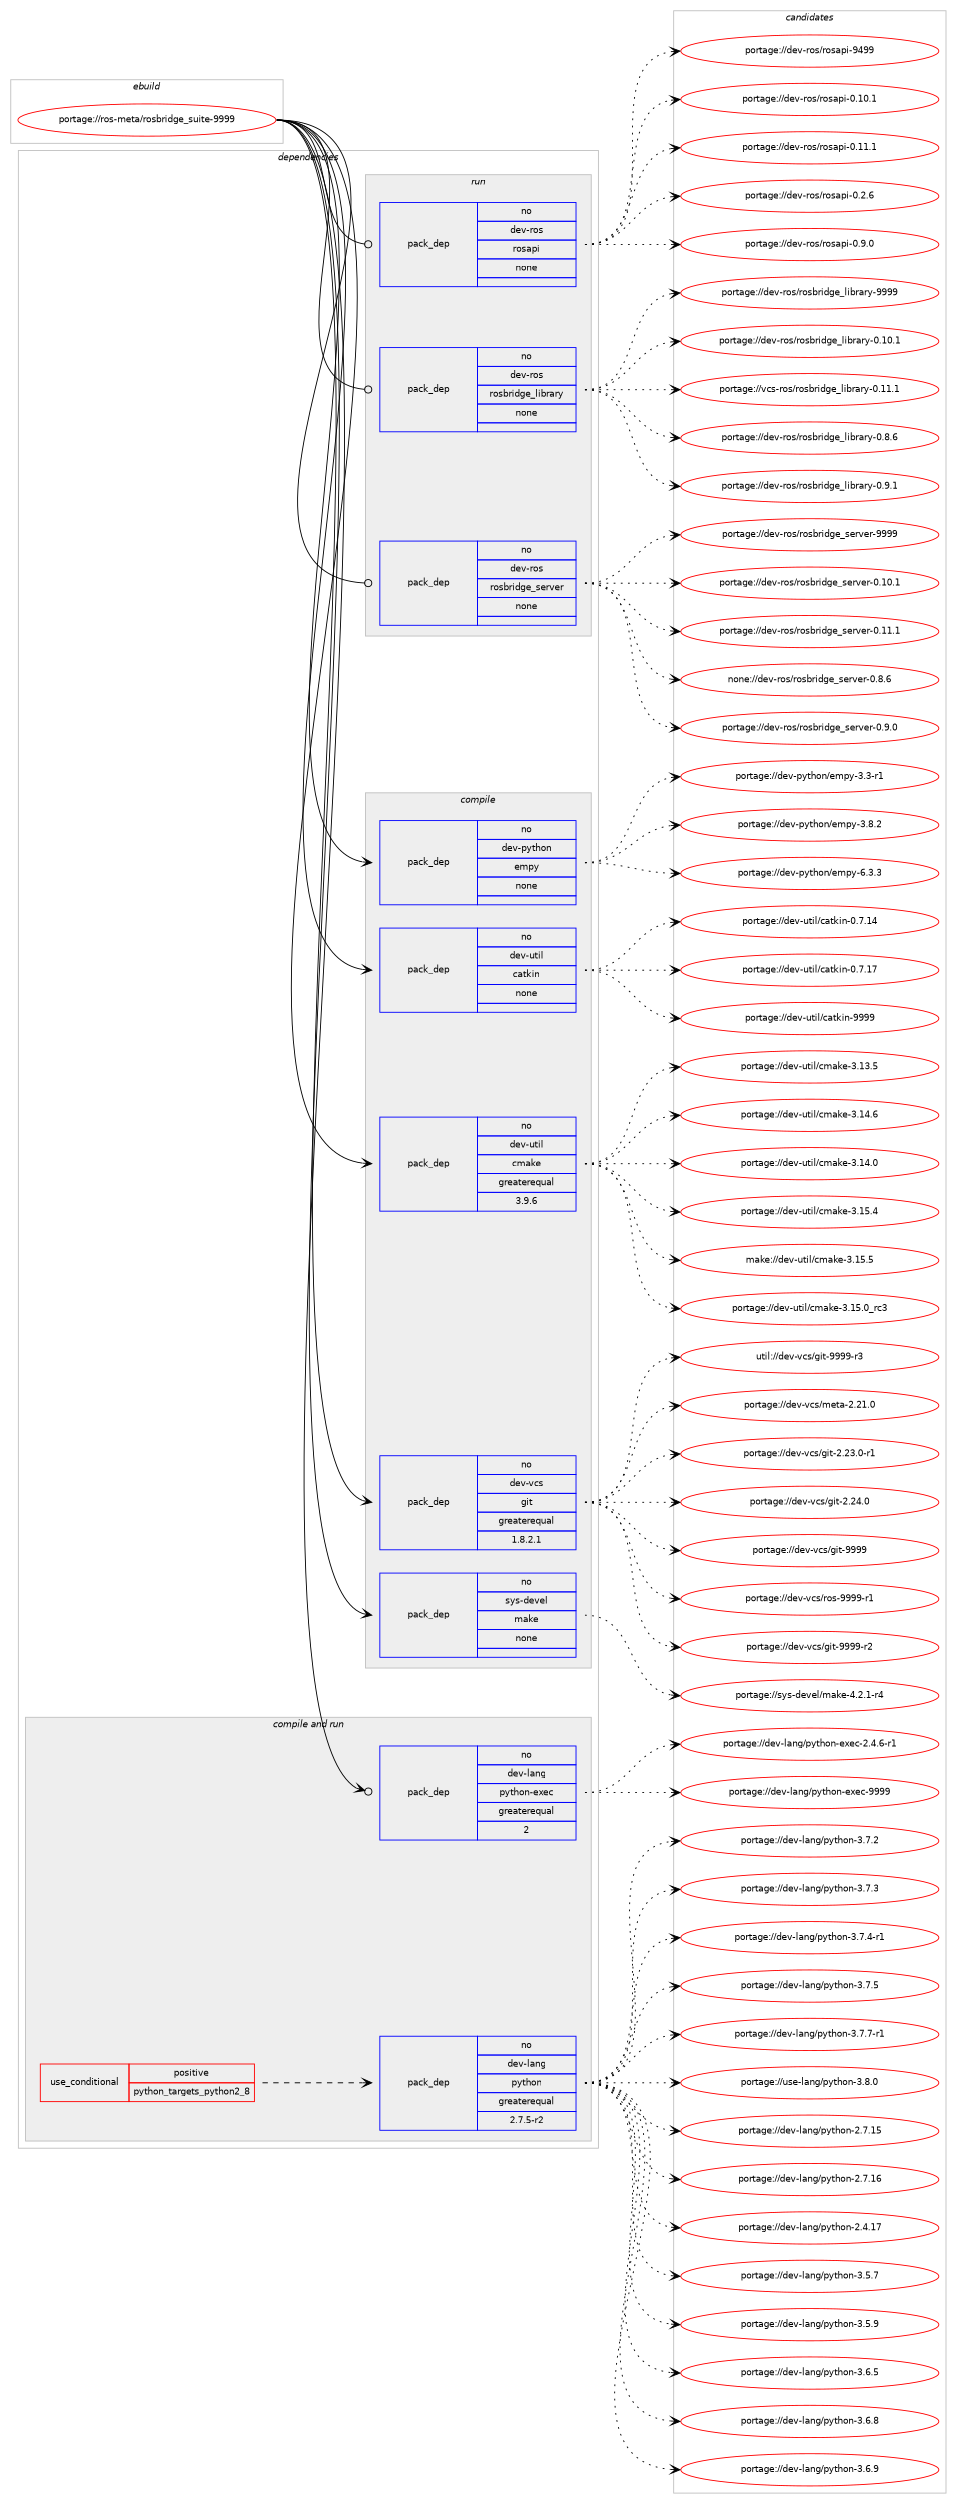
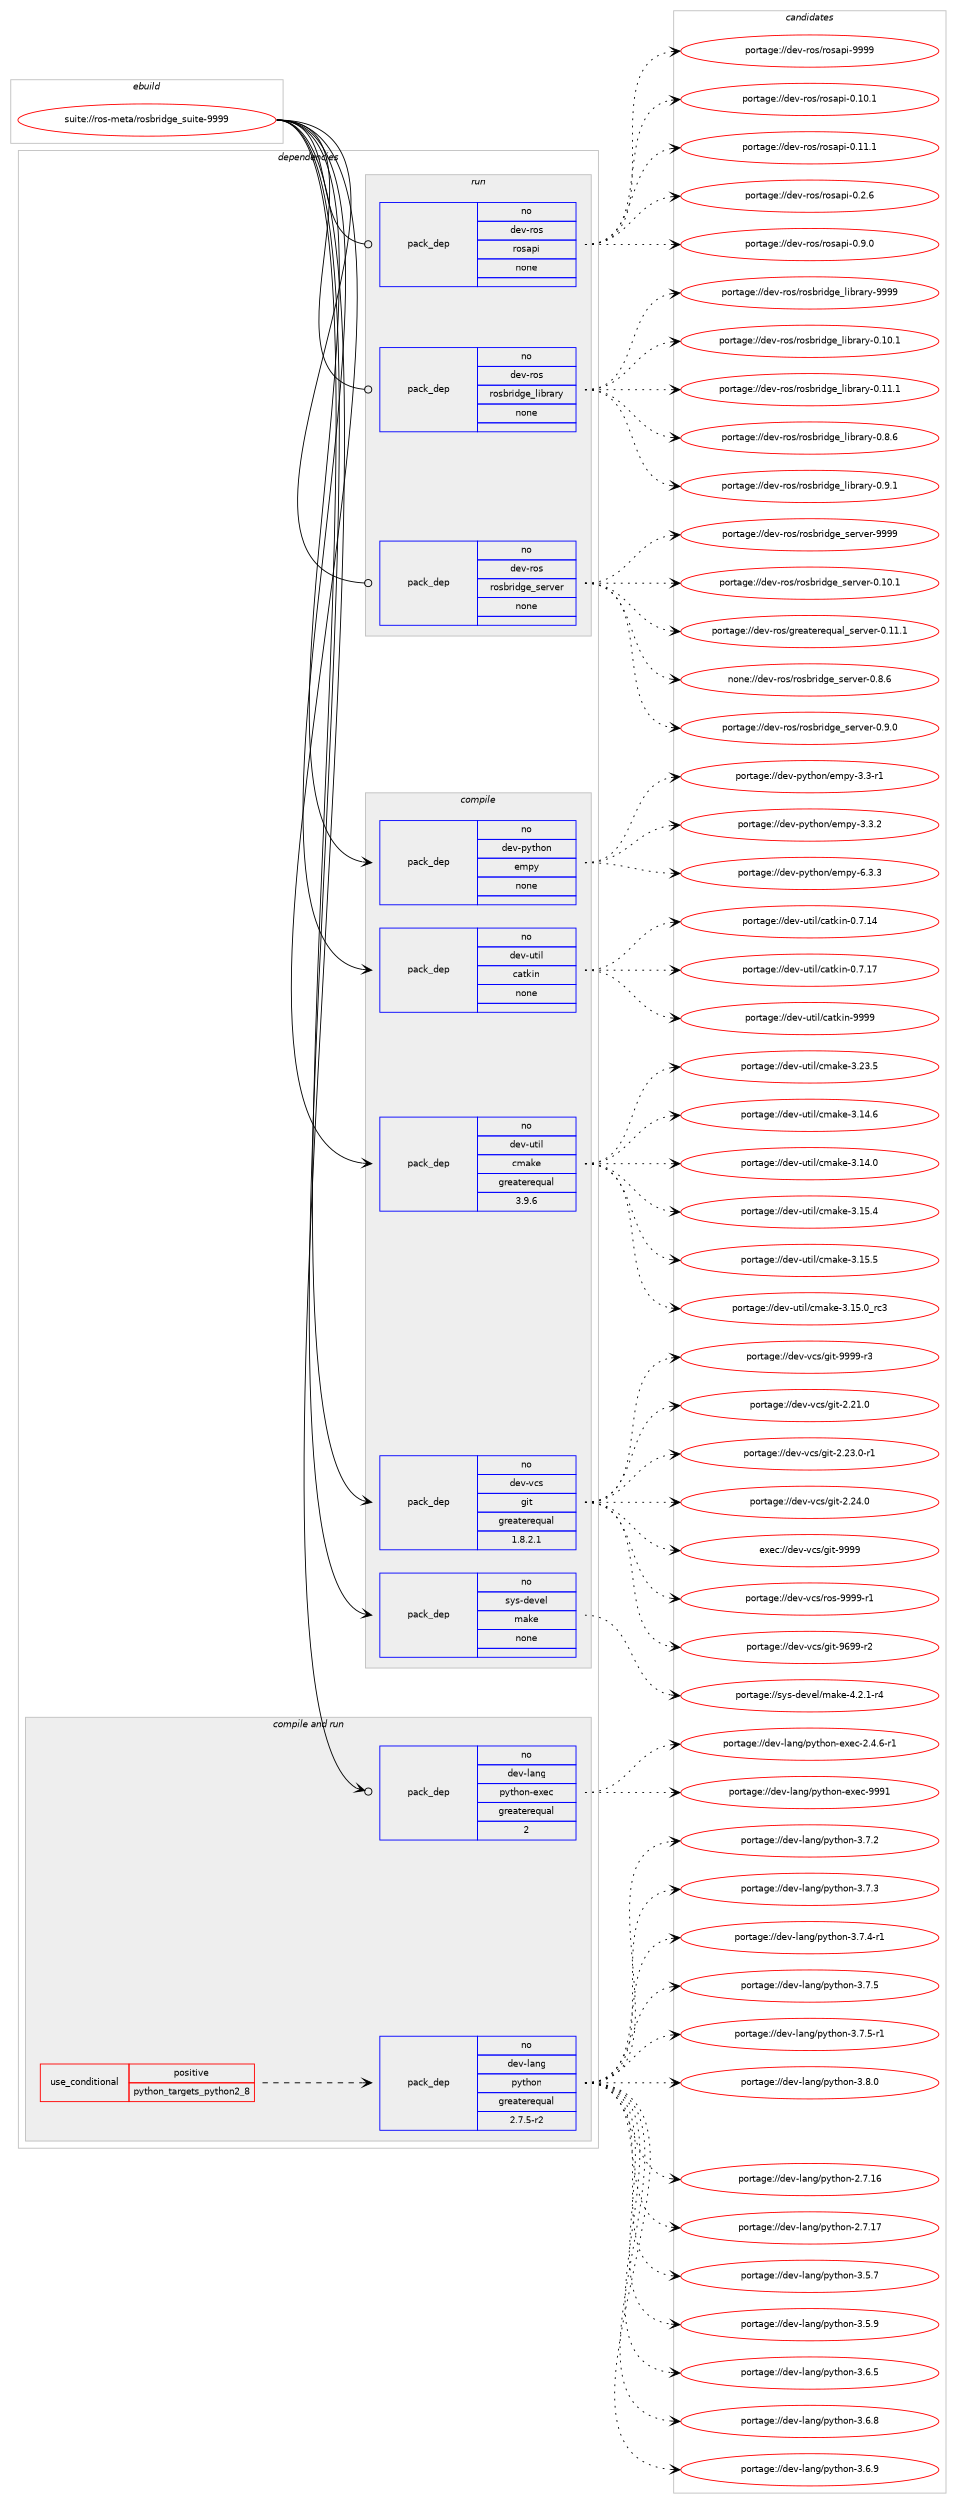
(810, 51) -> (810, 51)
(147, 120) -> (147, 120)
(810, 390) -> (810, 390)
(810, 632) -> (810, 632)
(810, 825) -> (810, 825)
(810, 1067) -> (810, 1067)
(810, 1260) -> (810, 1260)
(810, 1357) -> (810, 1357)
(810, 1406) -> (810, 1406)
(810, 1551) -> (810, 1551)
(810, 1647) -> (810, 1647)
(810, 1793) -> (810, 1793)
(810, 2034) -> (810, 2034)
(810, 2083) -> (810, 2083)
(810, 2131) -> none
(810, 2228) -> (810, 2228)
